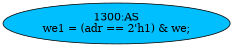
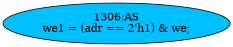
(117, 23) -> (117, 23)
